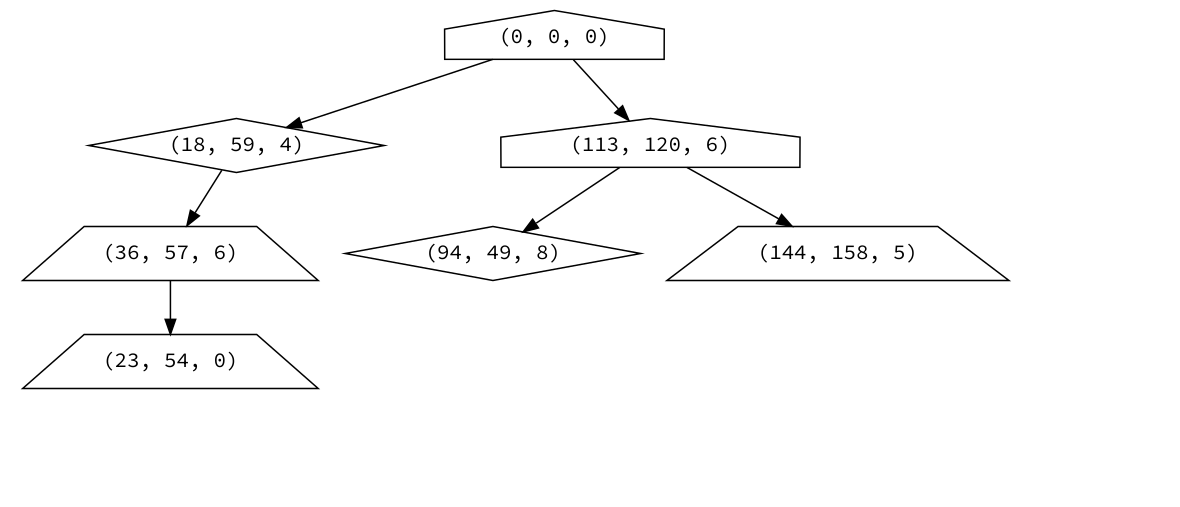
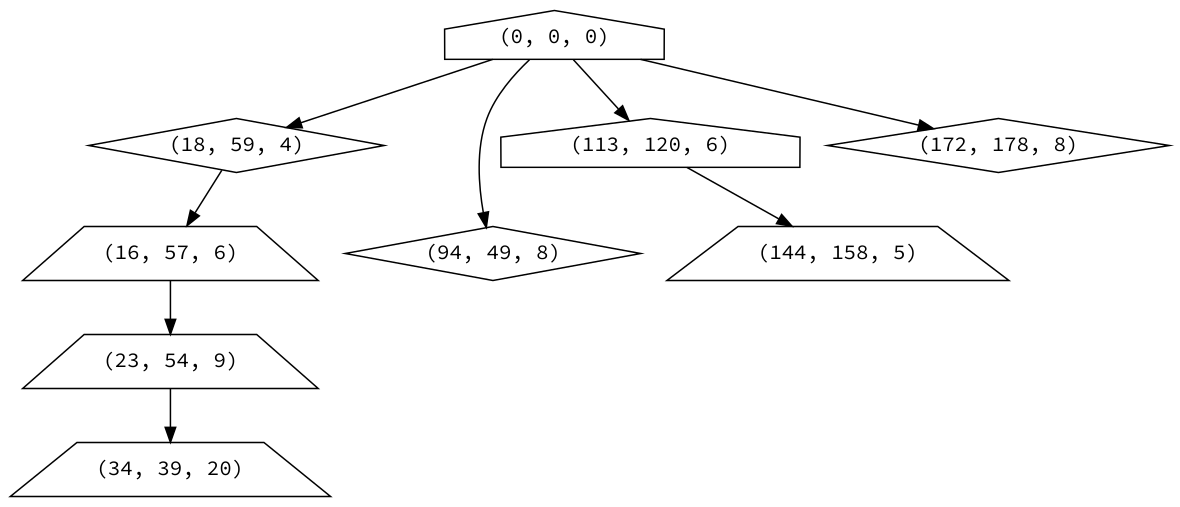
none -> (998, 146)
(578, 195) -> (484, 129)
(170, 254) -> (170, 254)
(170, 362) -> (170, 362)
none -> (170, 470)
